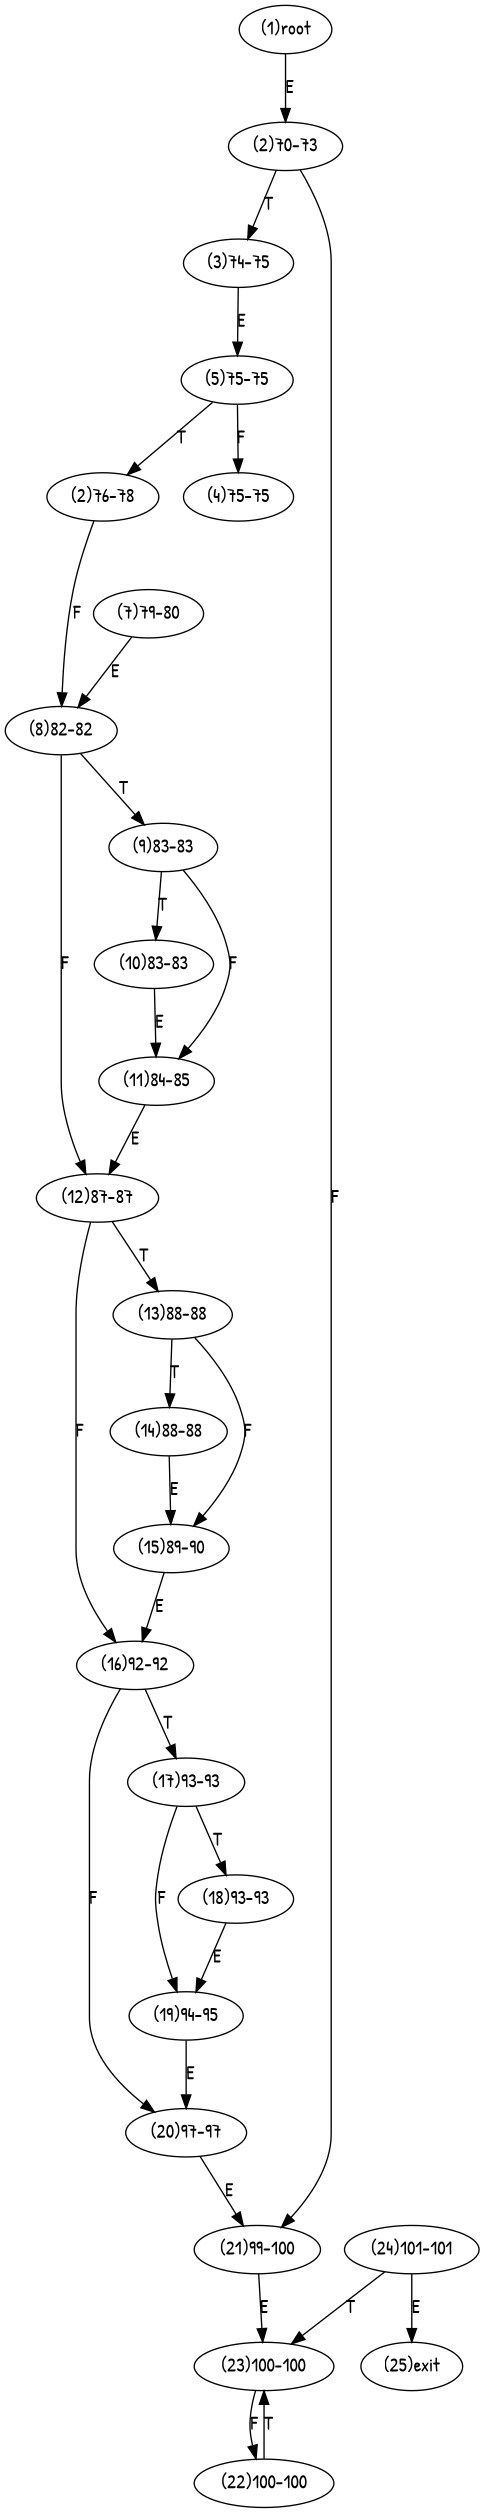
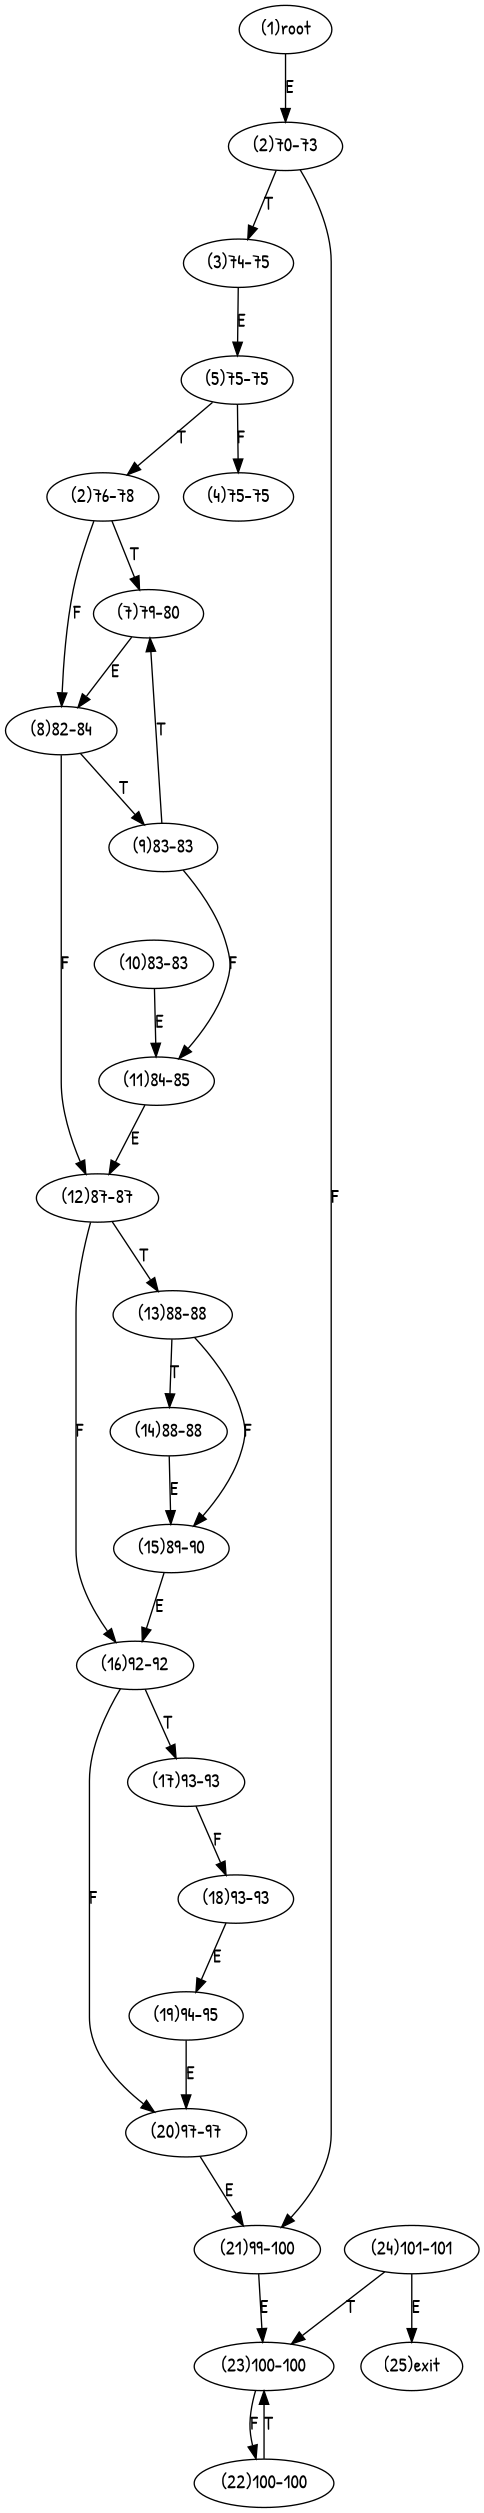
none -> (123, 549)
(61, 731) -> (61, 731)
(159, 899) -> (156, 738)
(218, 1841) -> (218, 1841)
(156, 1892) -> none
